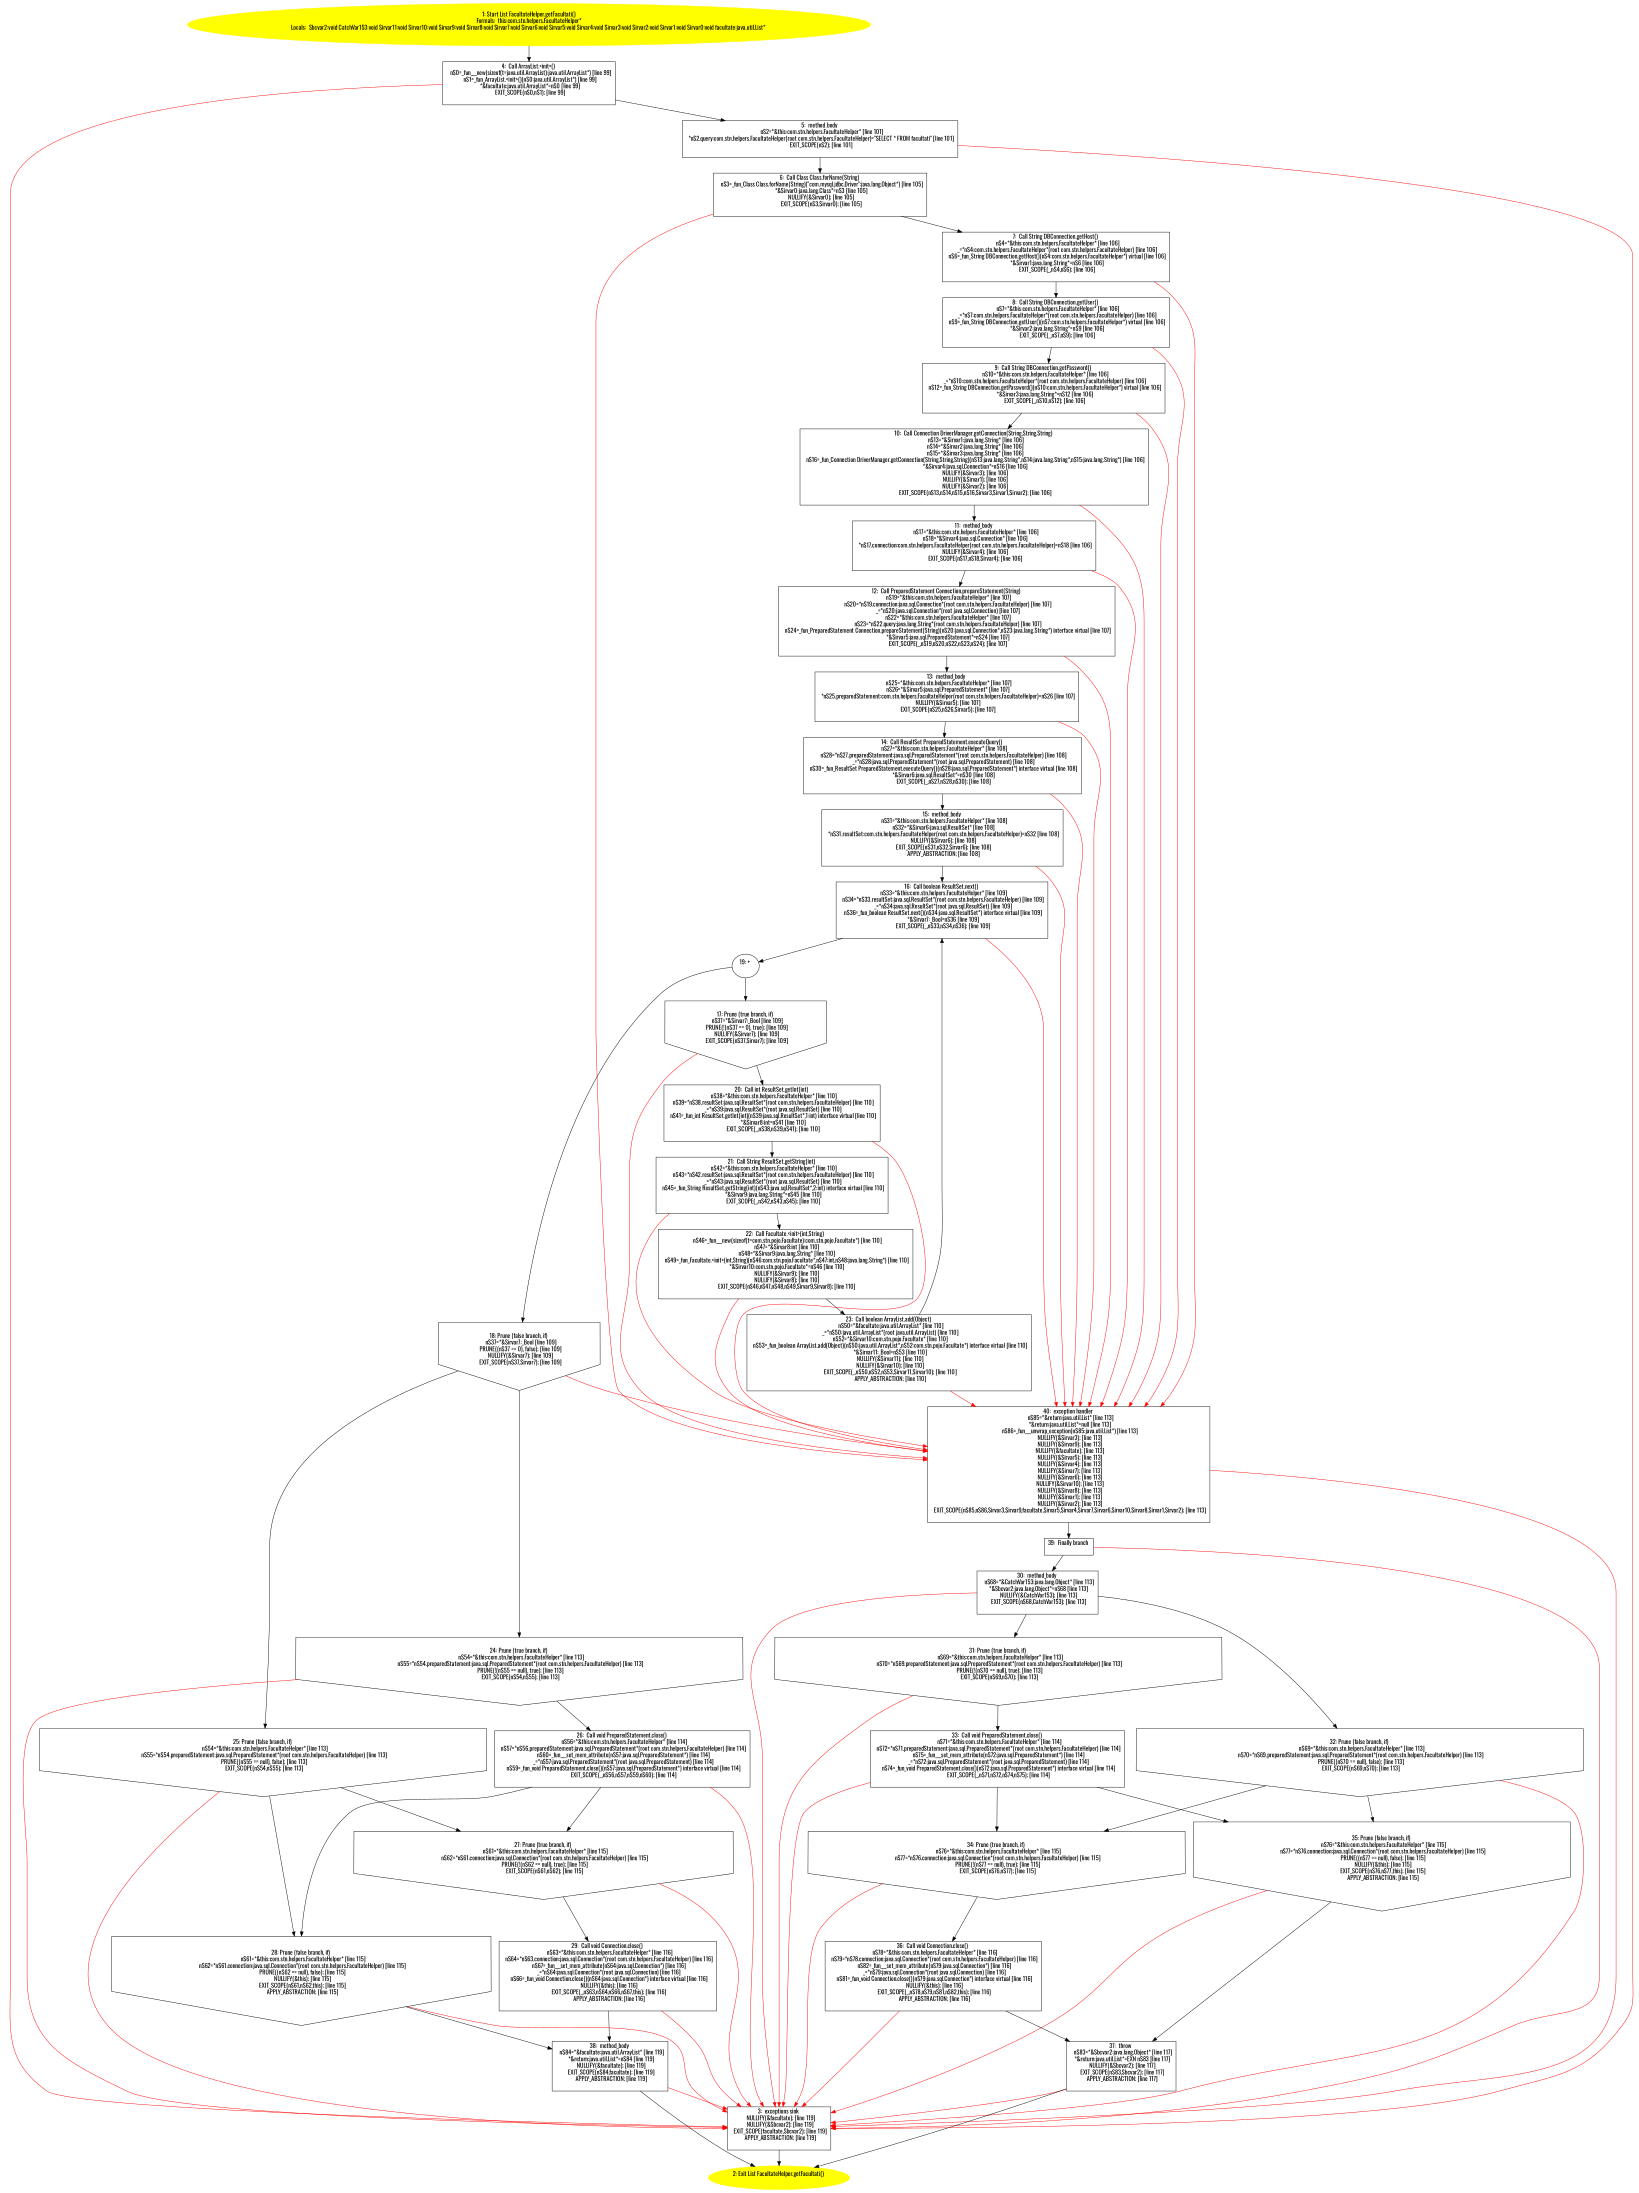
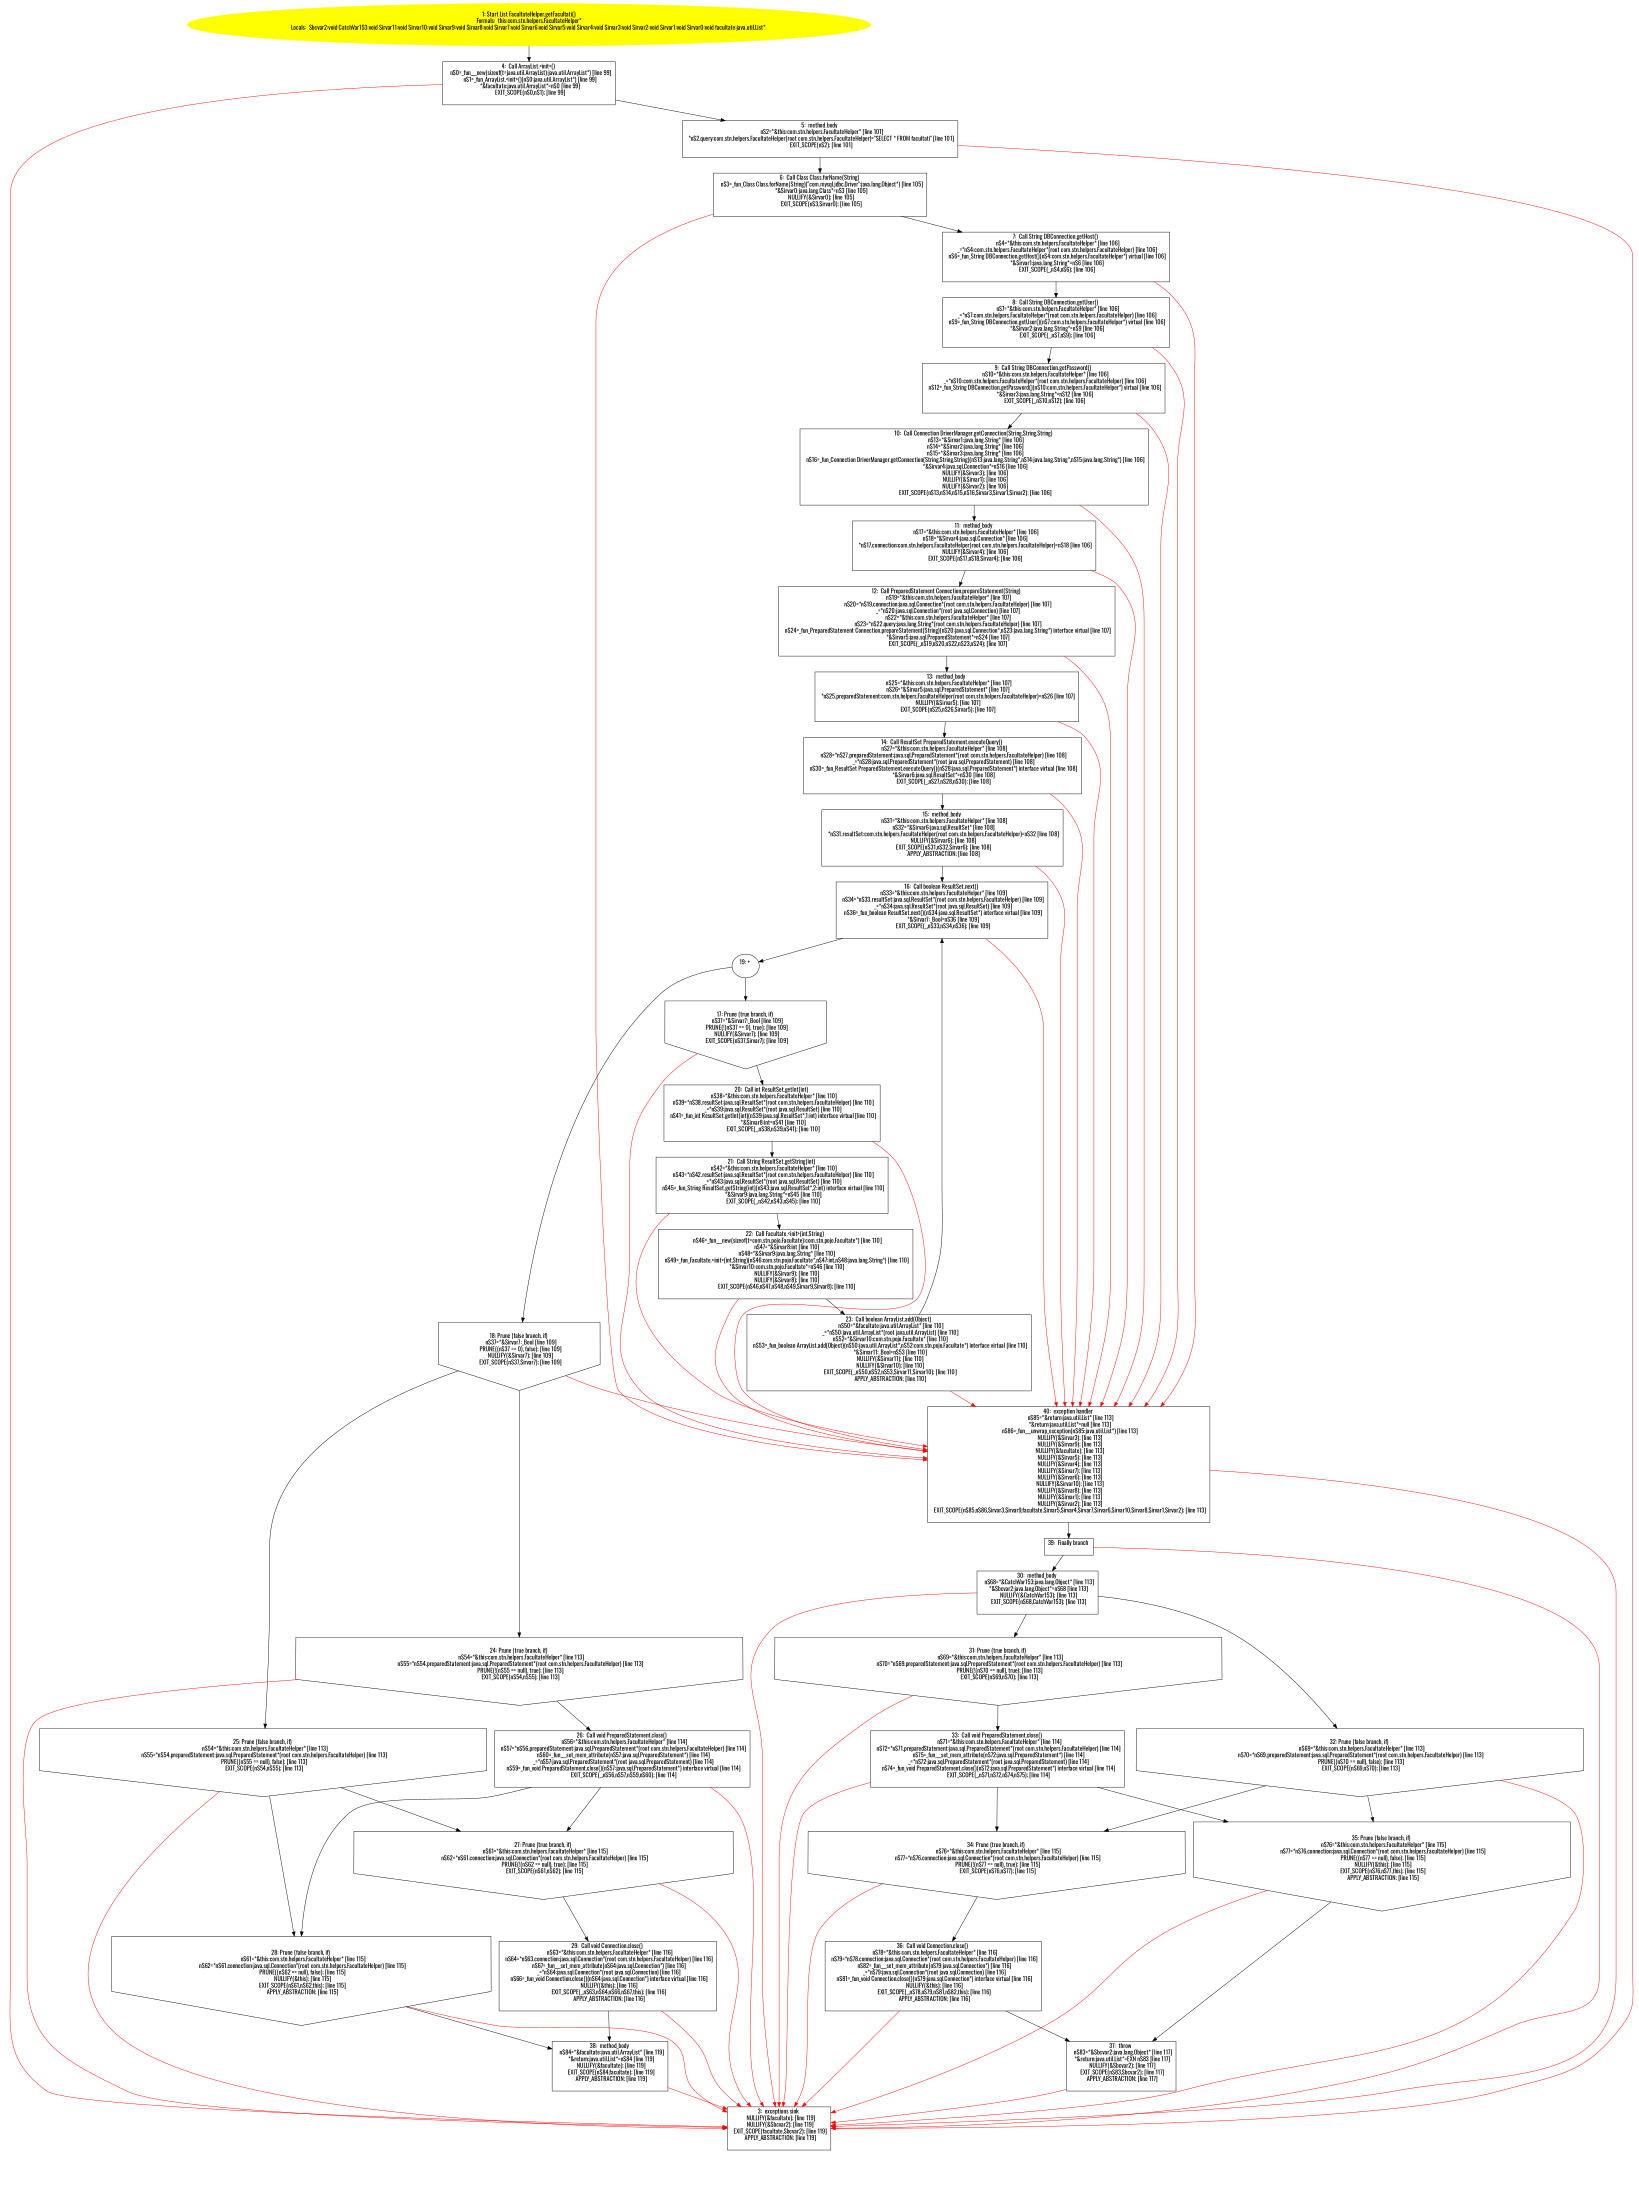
(779, 2178) -> none
